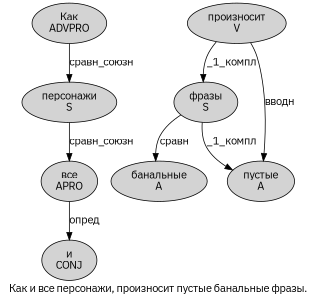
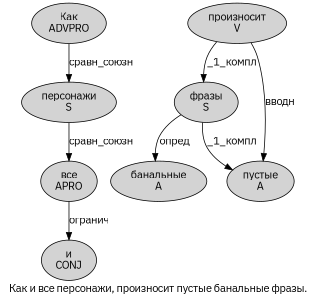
(175, 142) -> (175, 142)
(84, 221) -> (89, 221)
